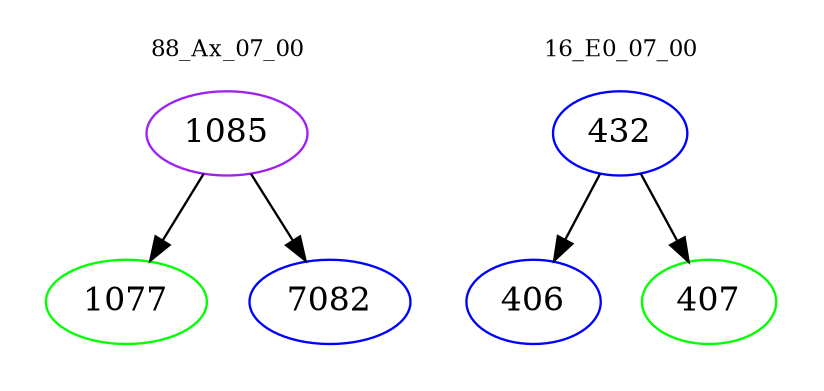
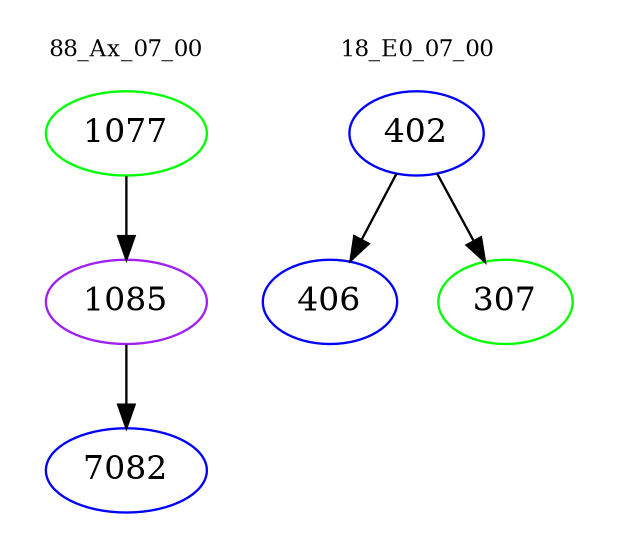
(621, 50) -> (418, 50)
(620, 133) -> (417, 133)
(183, 207) -> (126, 206)
(709, 302) -> (506, 302)
